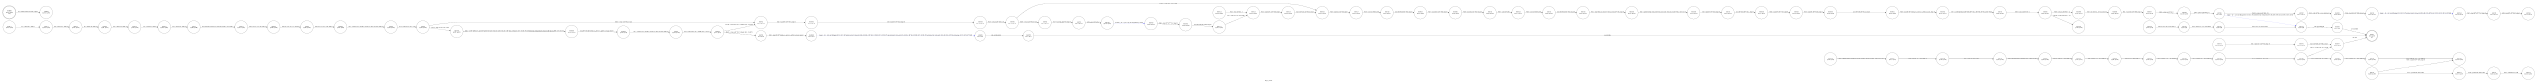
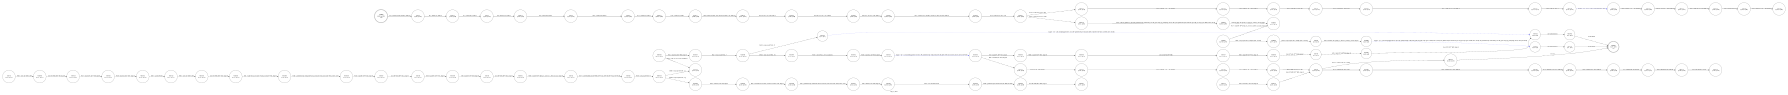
(1322, 13) -> none
(2096, 13) -> (677, 63)
(2259, 14) -> (767, 56)
none -> (435, 16)
(1236, 20) -> (1698, 9)
(739, 28) -> none
(649, 32) -> (1246, 33)
(2319, 45) -> (1294, 77)
none -> (1223, 56)
(2096, 59) -> (997, 63)
(2415, 66) -> (1591, 70)
none -> (743, 84)
